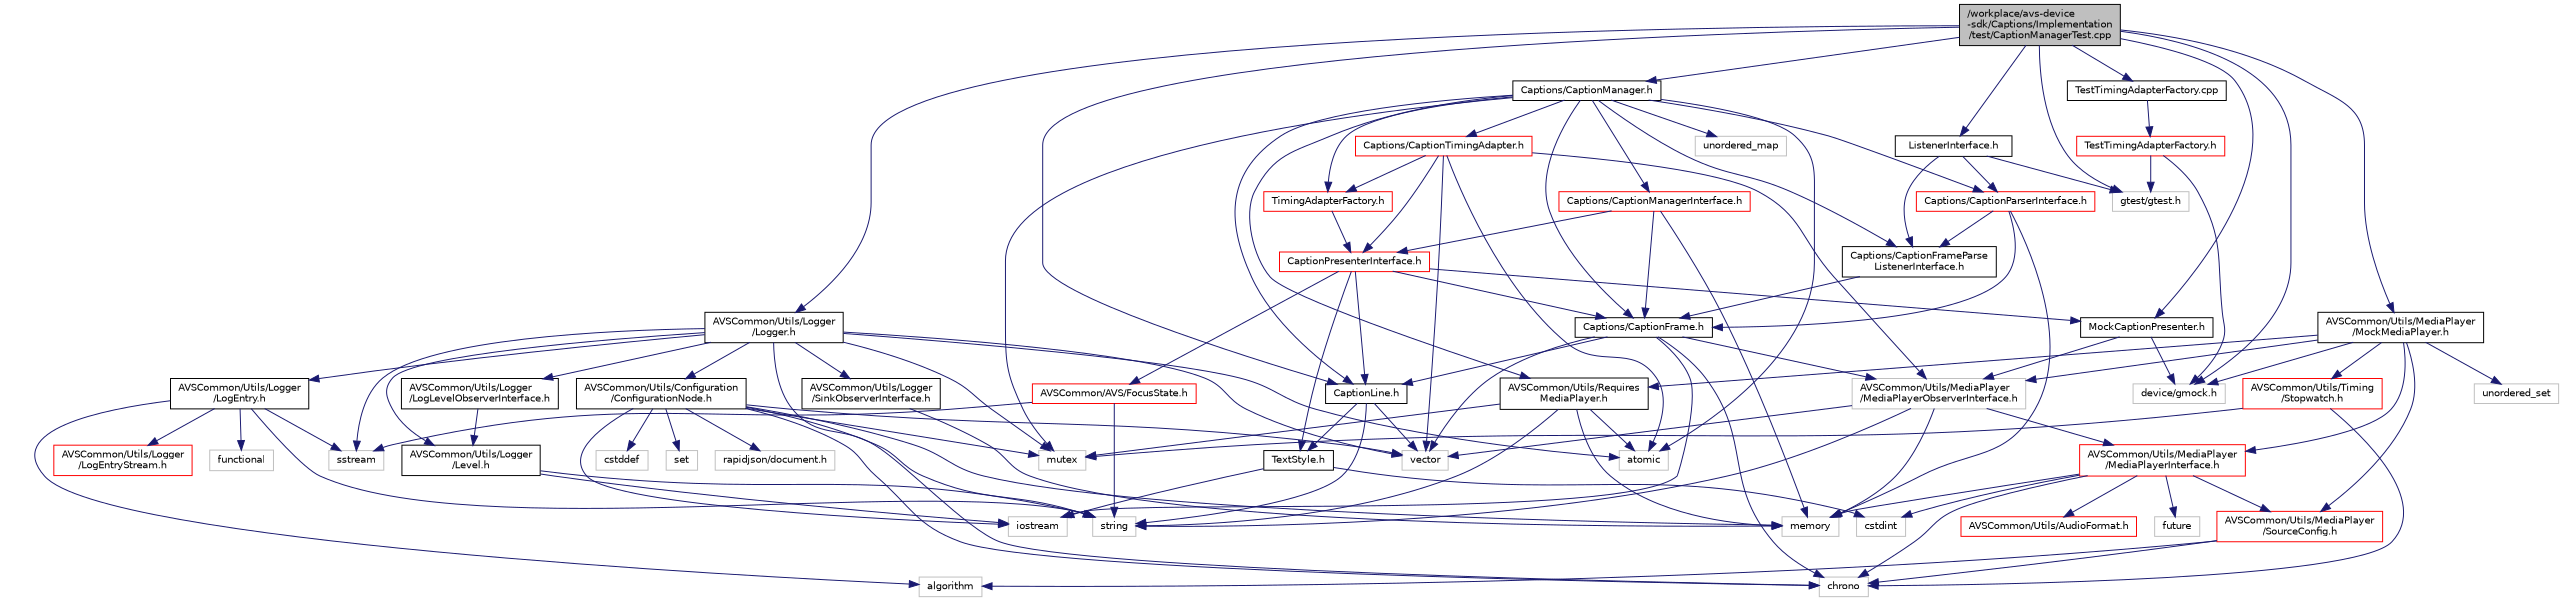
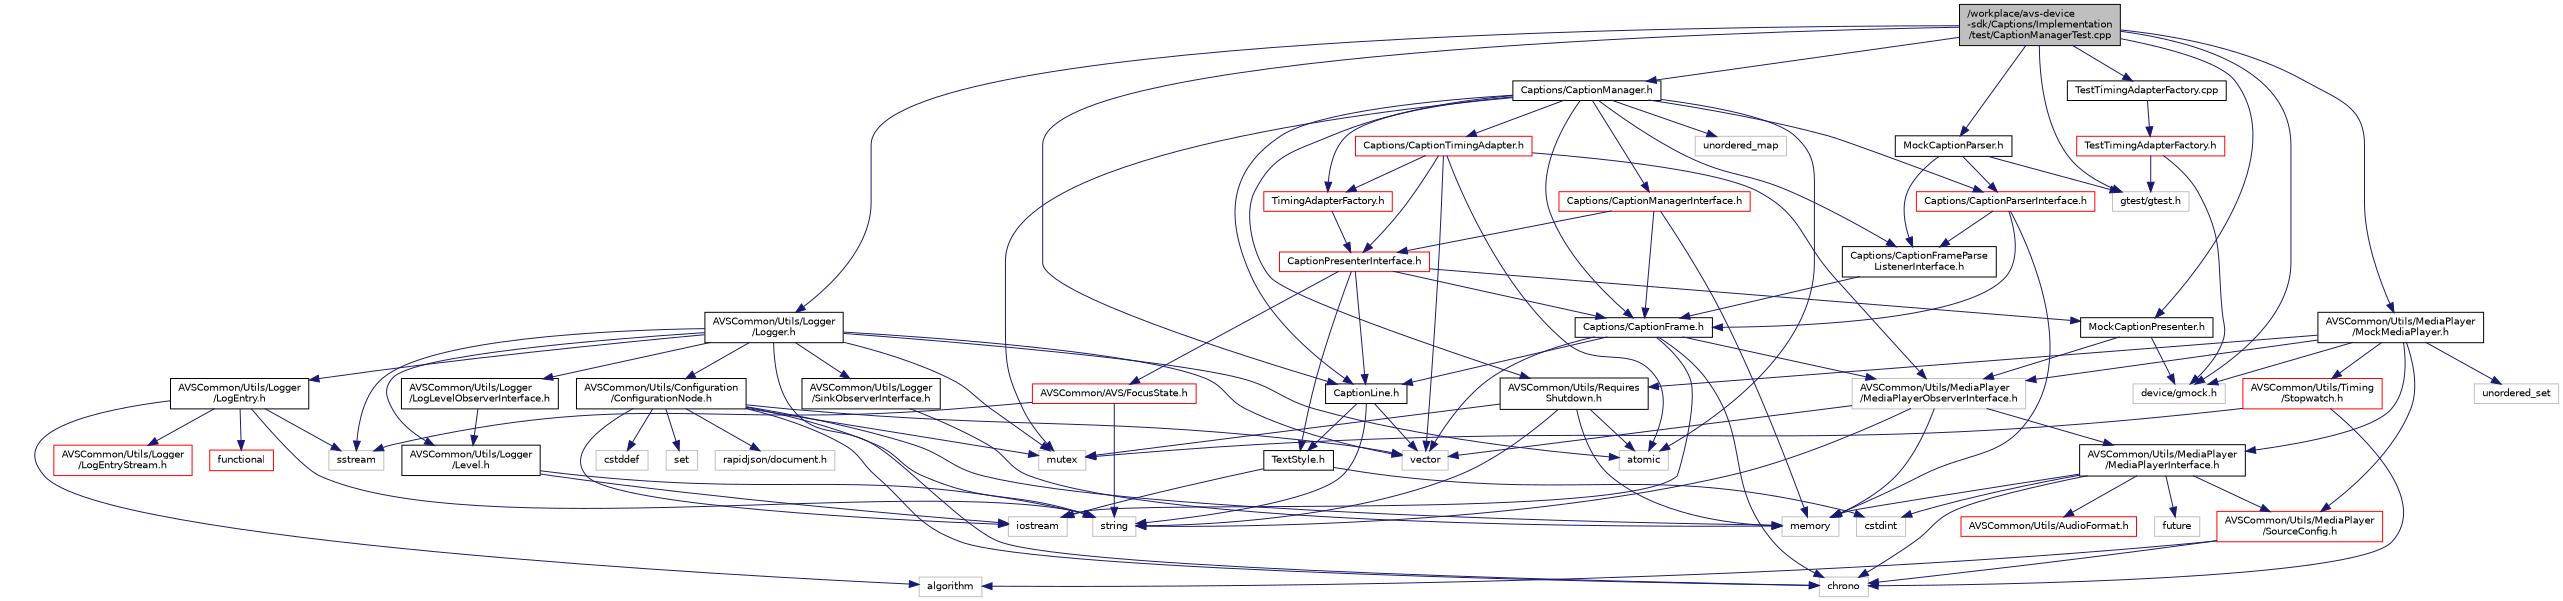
(1954, 146) -> (1954, 146)
(1574, 394) -> (1574, 394)
(242, 460) -> (242, 460)
(2163, 460) -> (2163, 460)
